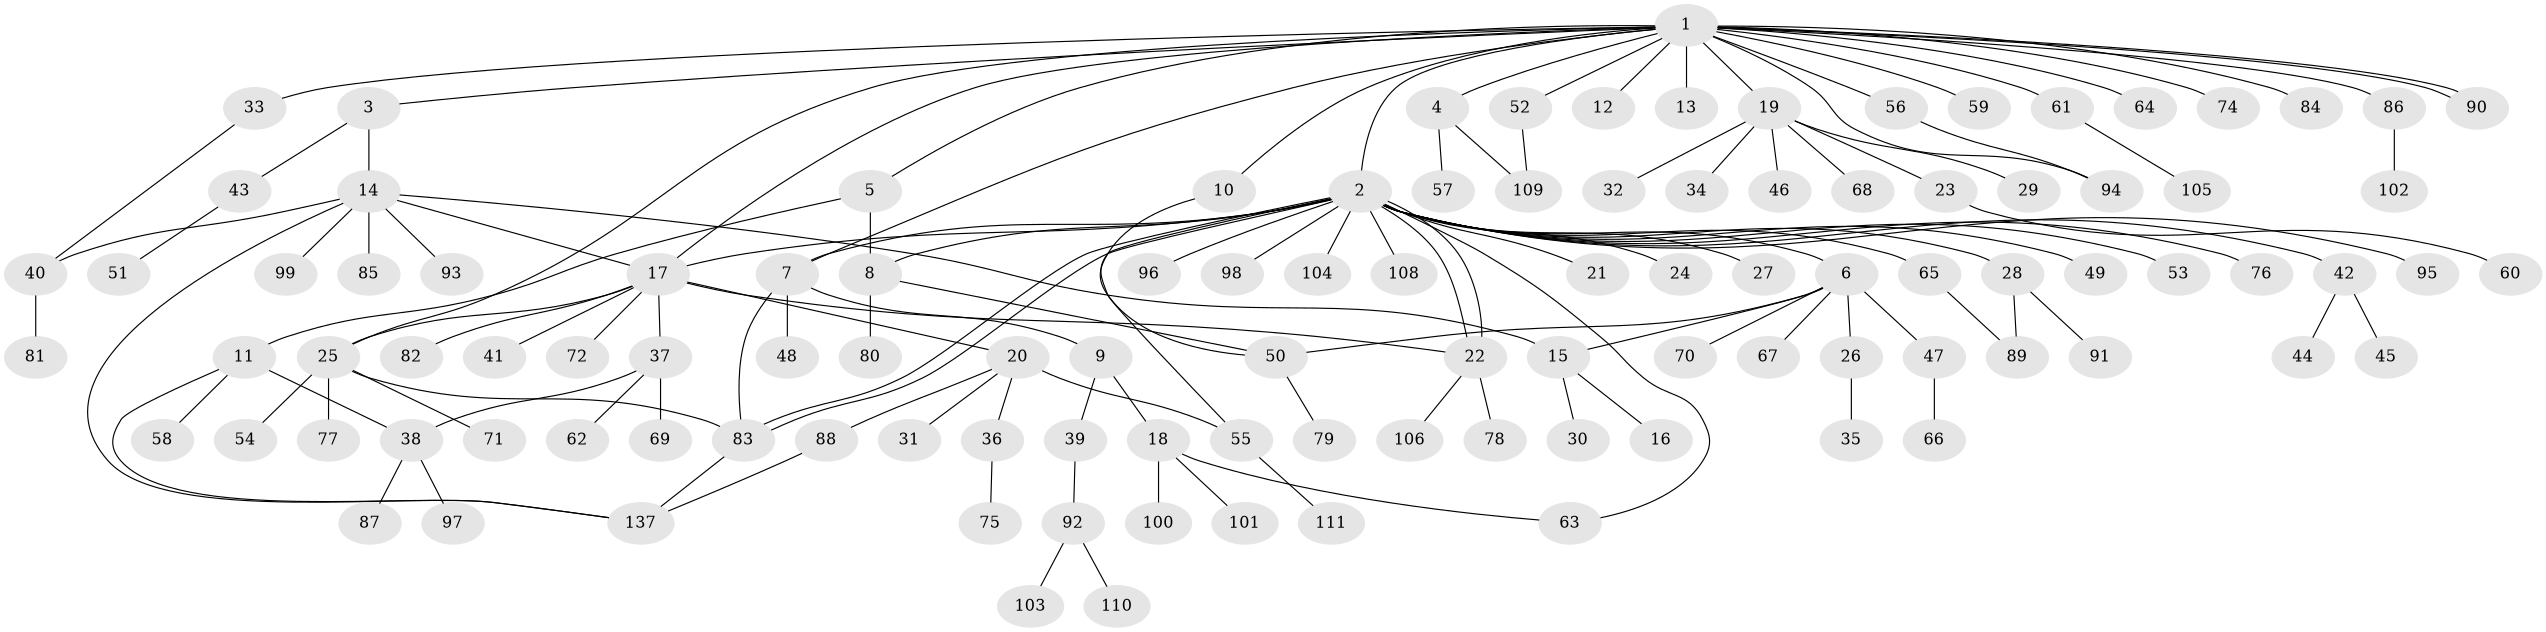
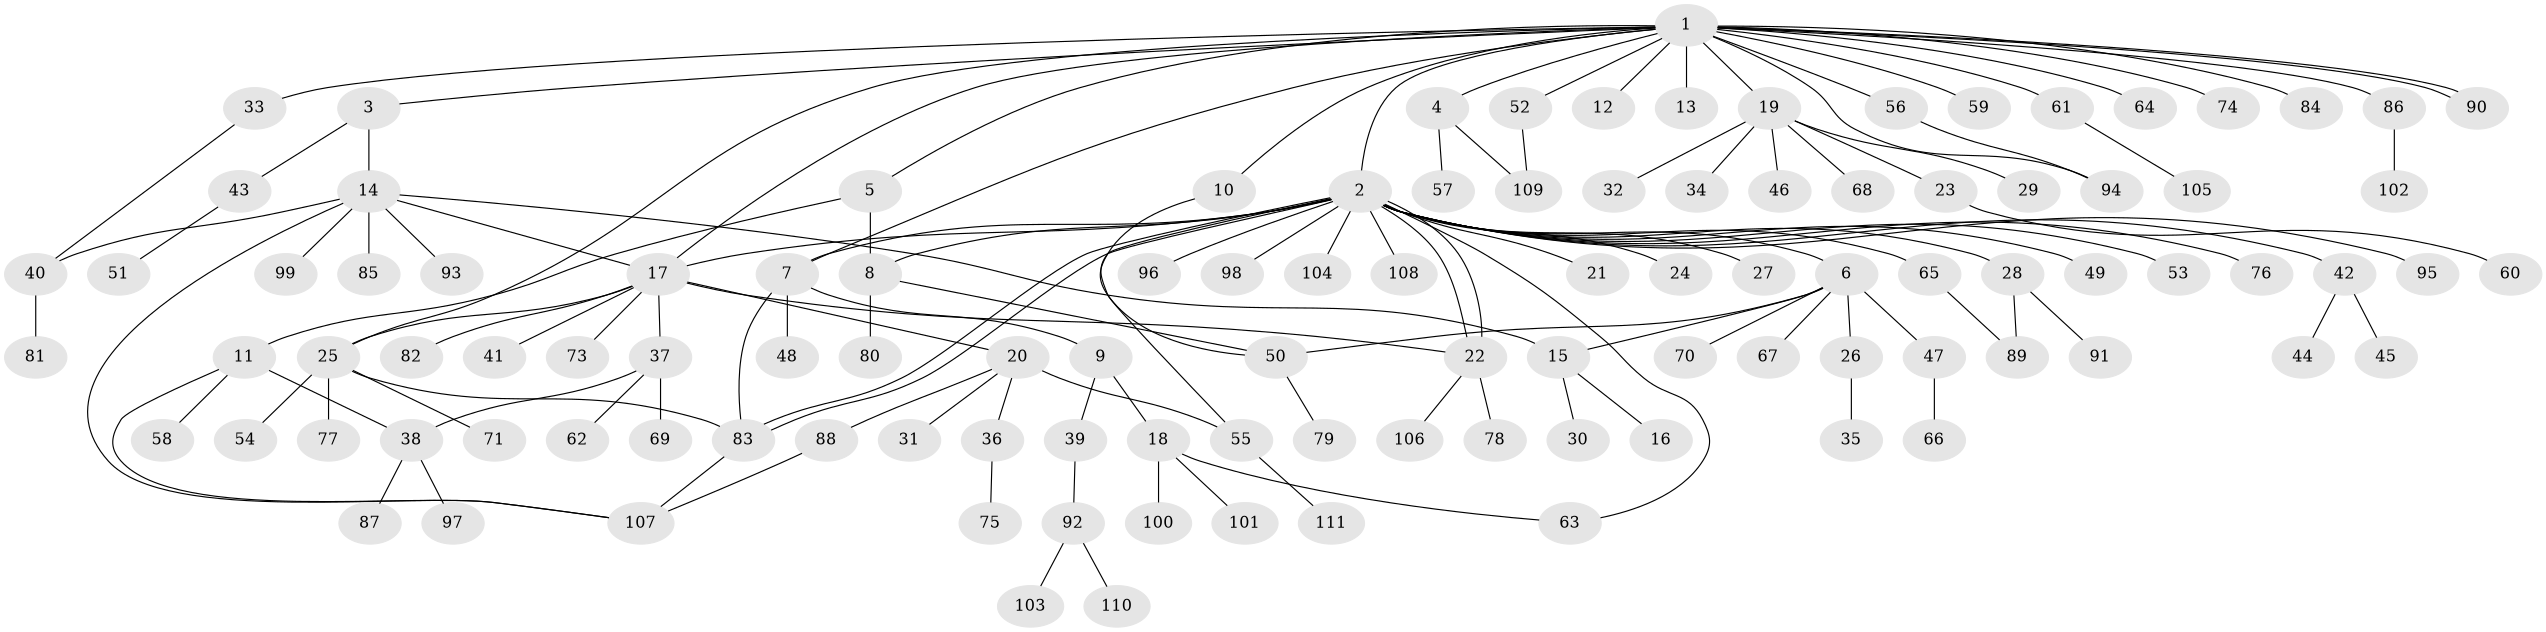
(578, 357) -> (578, 357)
(641, 523) -> (641, 523)
